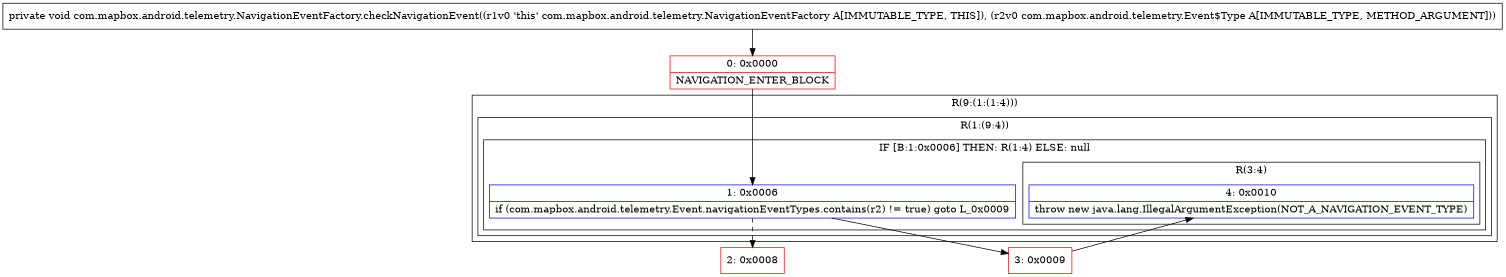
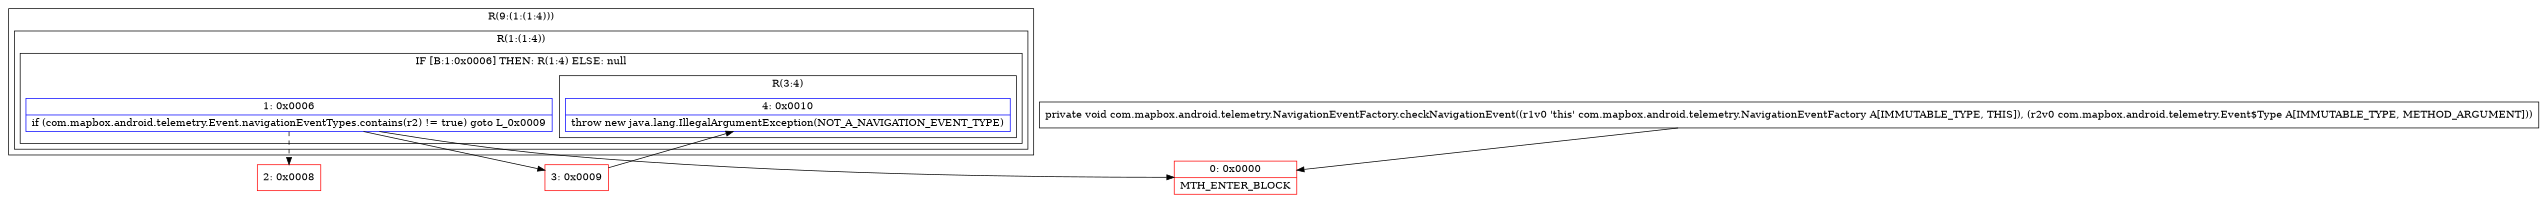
(753, 80) -> (1236, 186)
(985, 126) -> (521, 39)
(753, 133) -> (772, 169)
